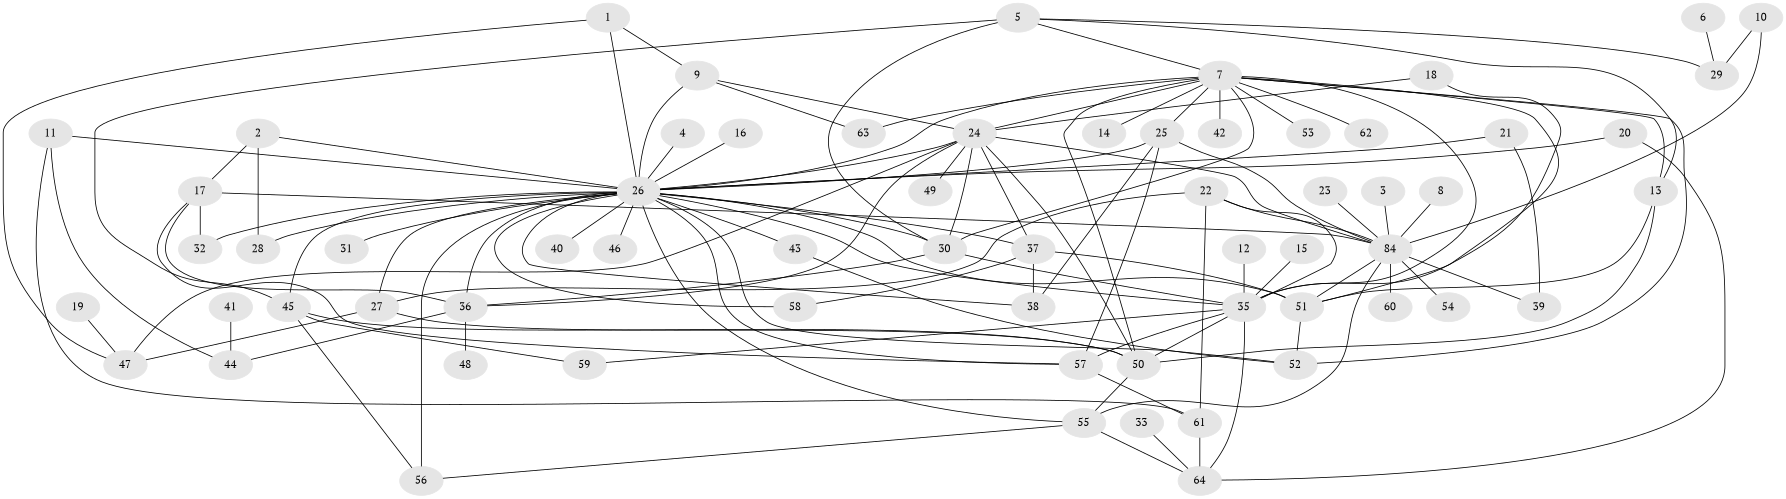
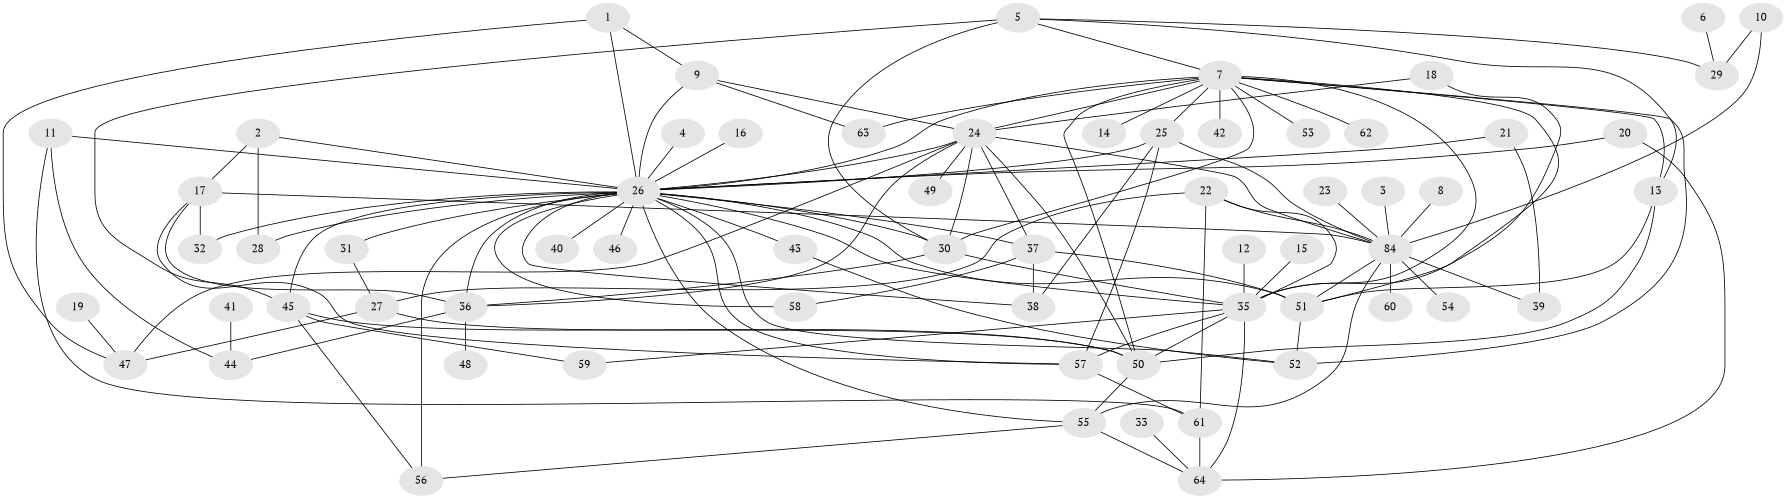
(419, 230) -> (362, 278)
